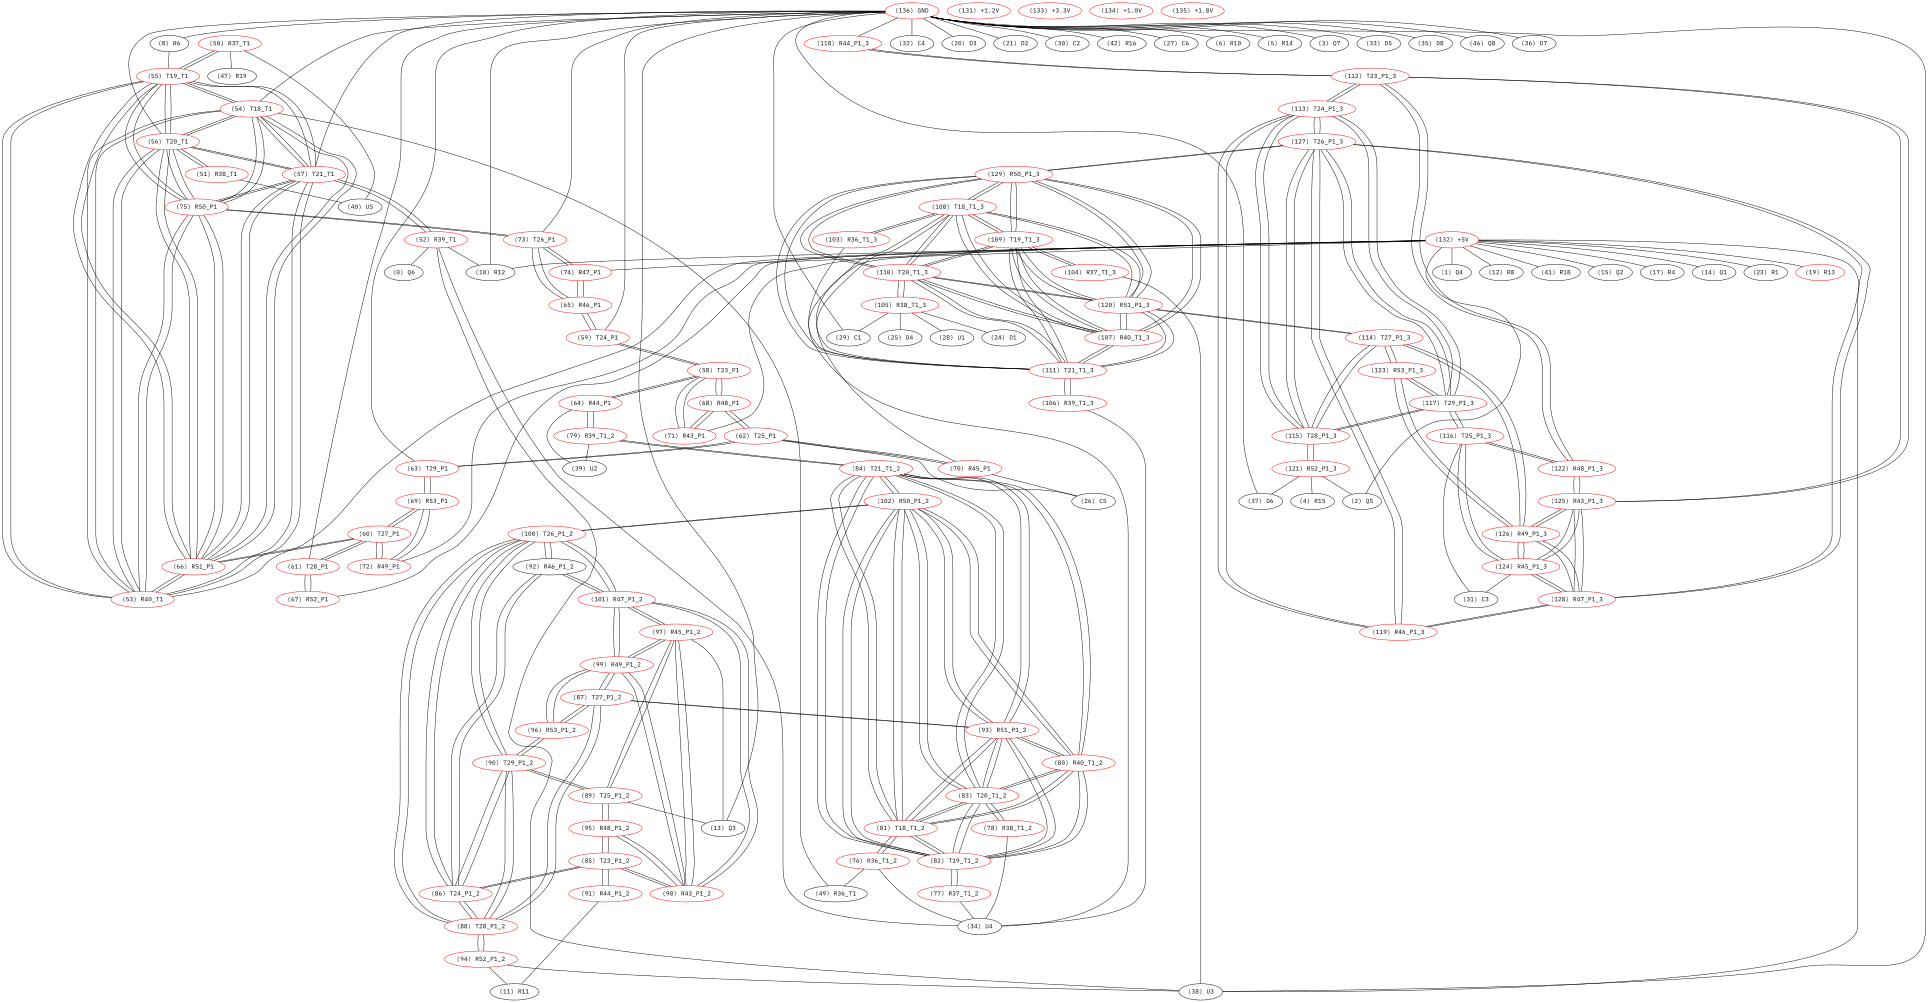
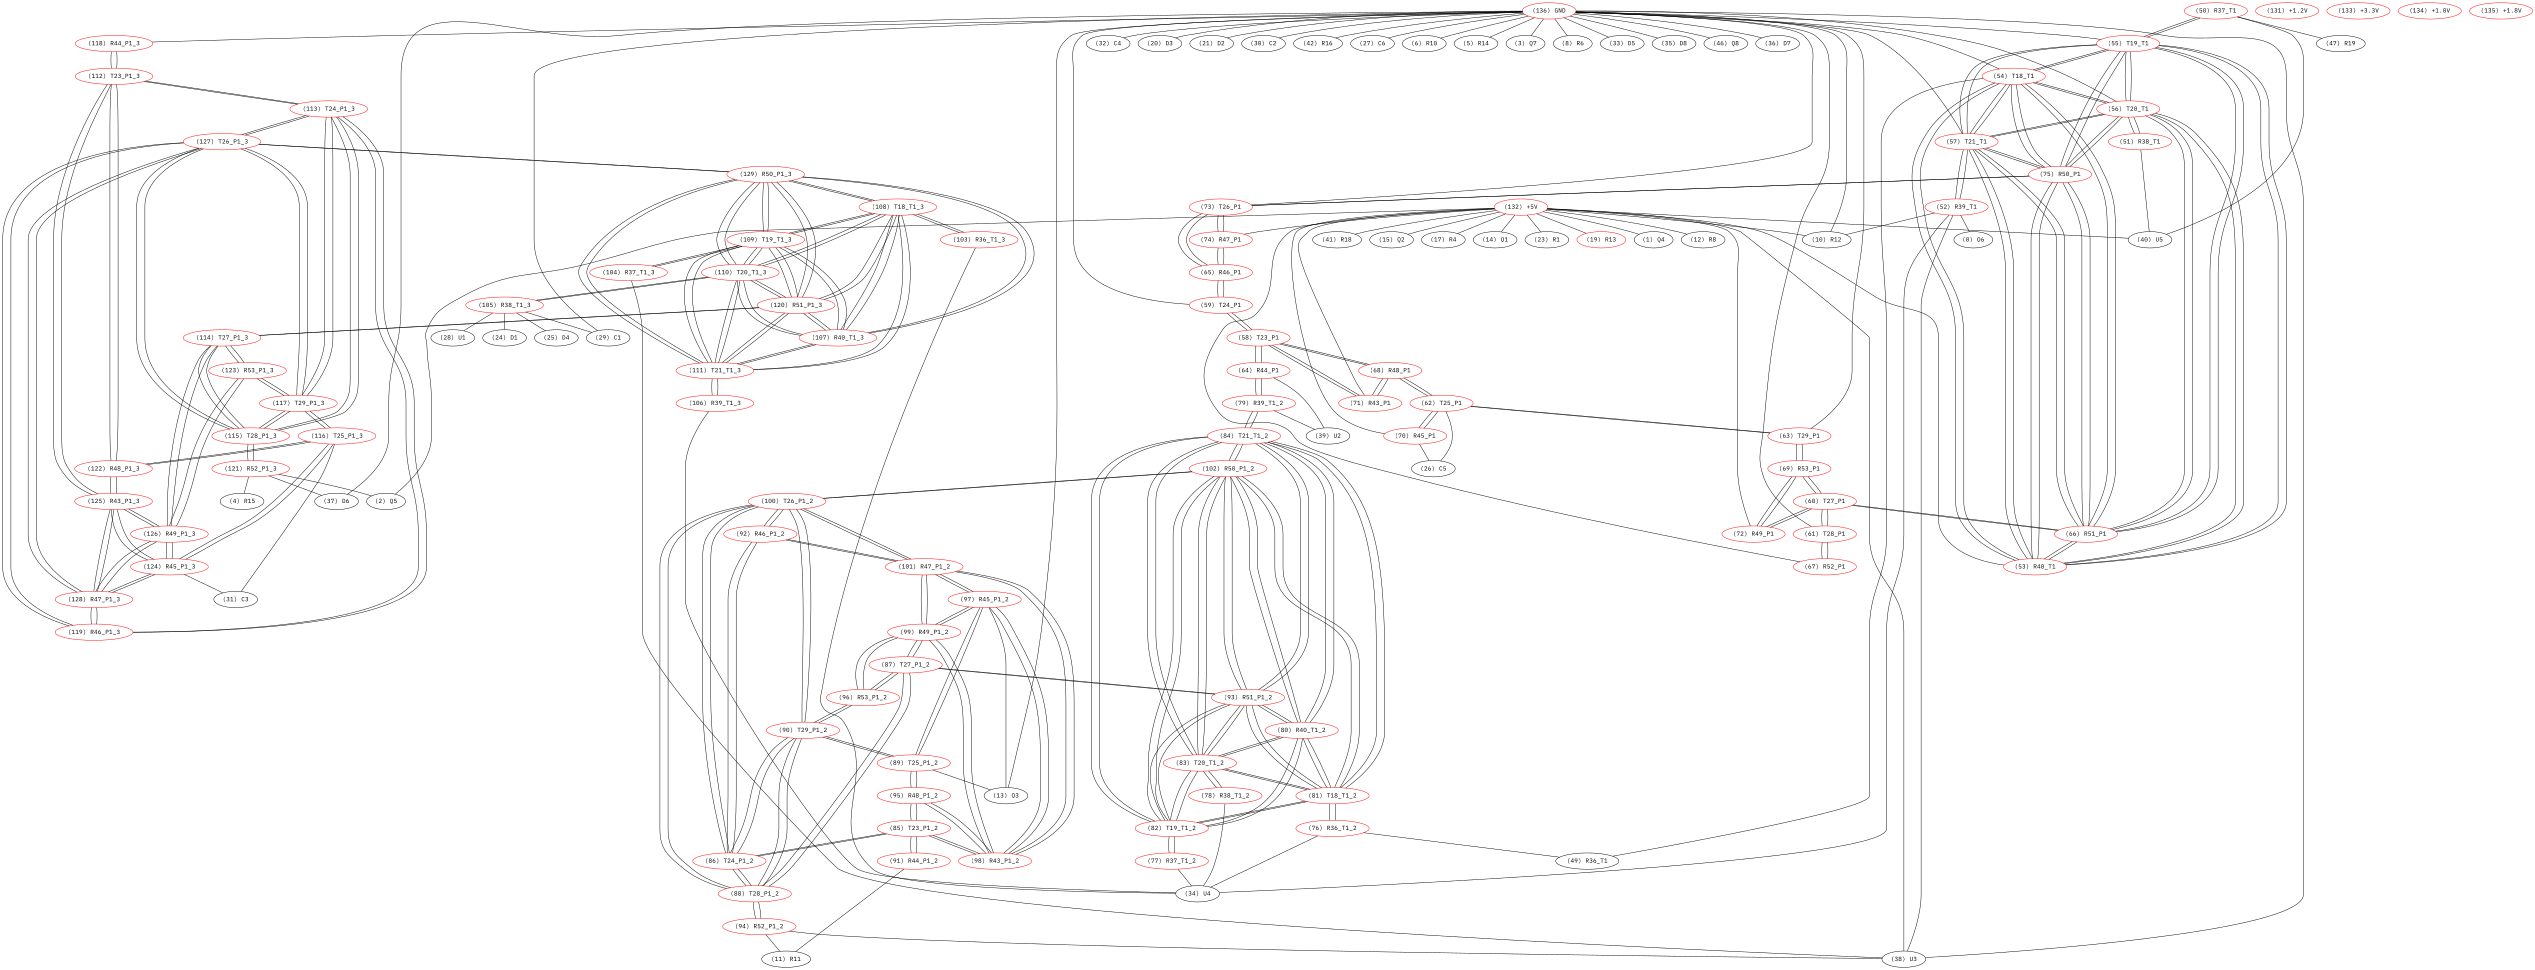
(169, 60) -> (1865, 22)
none -> (1838, 224)
(550, 567) -> (760, 534)
